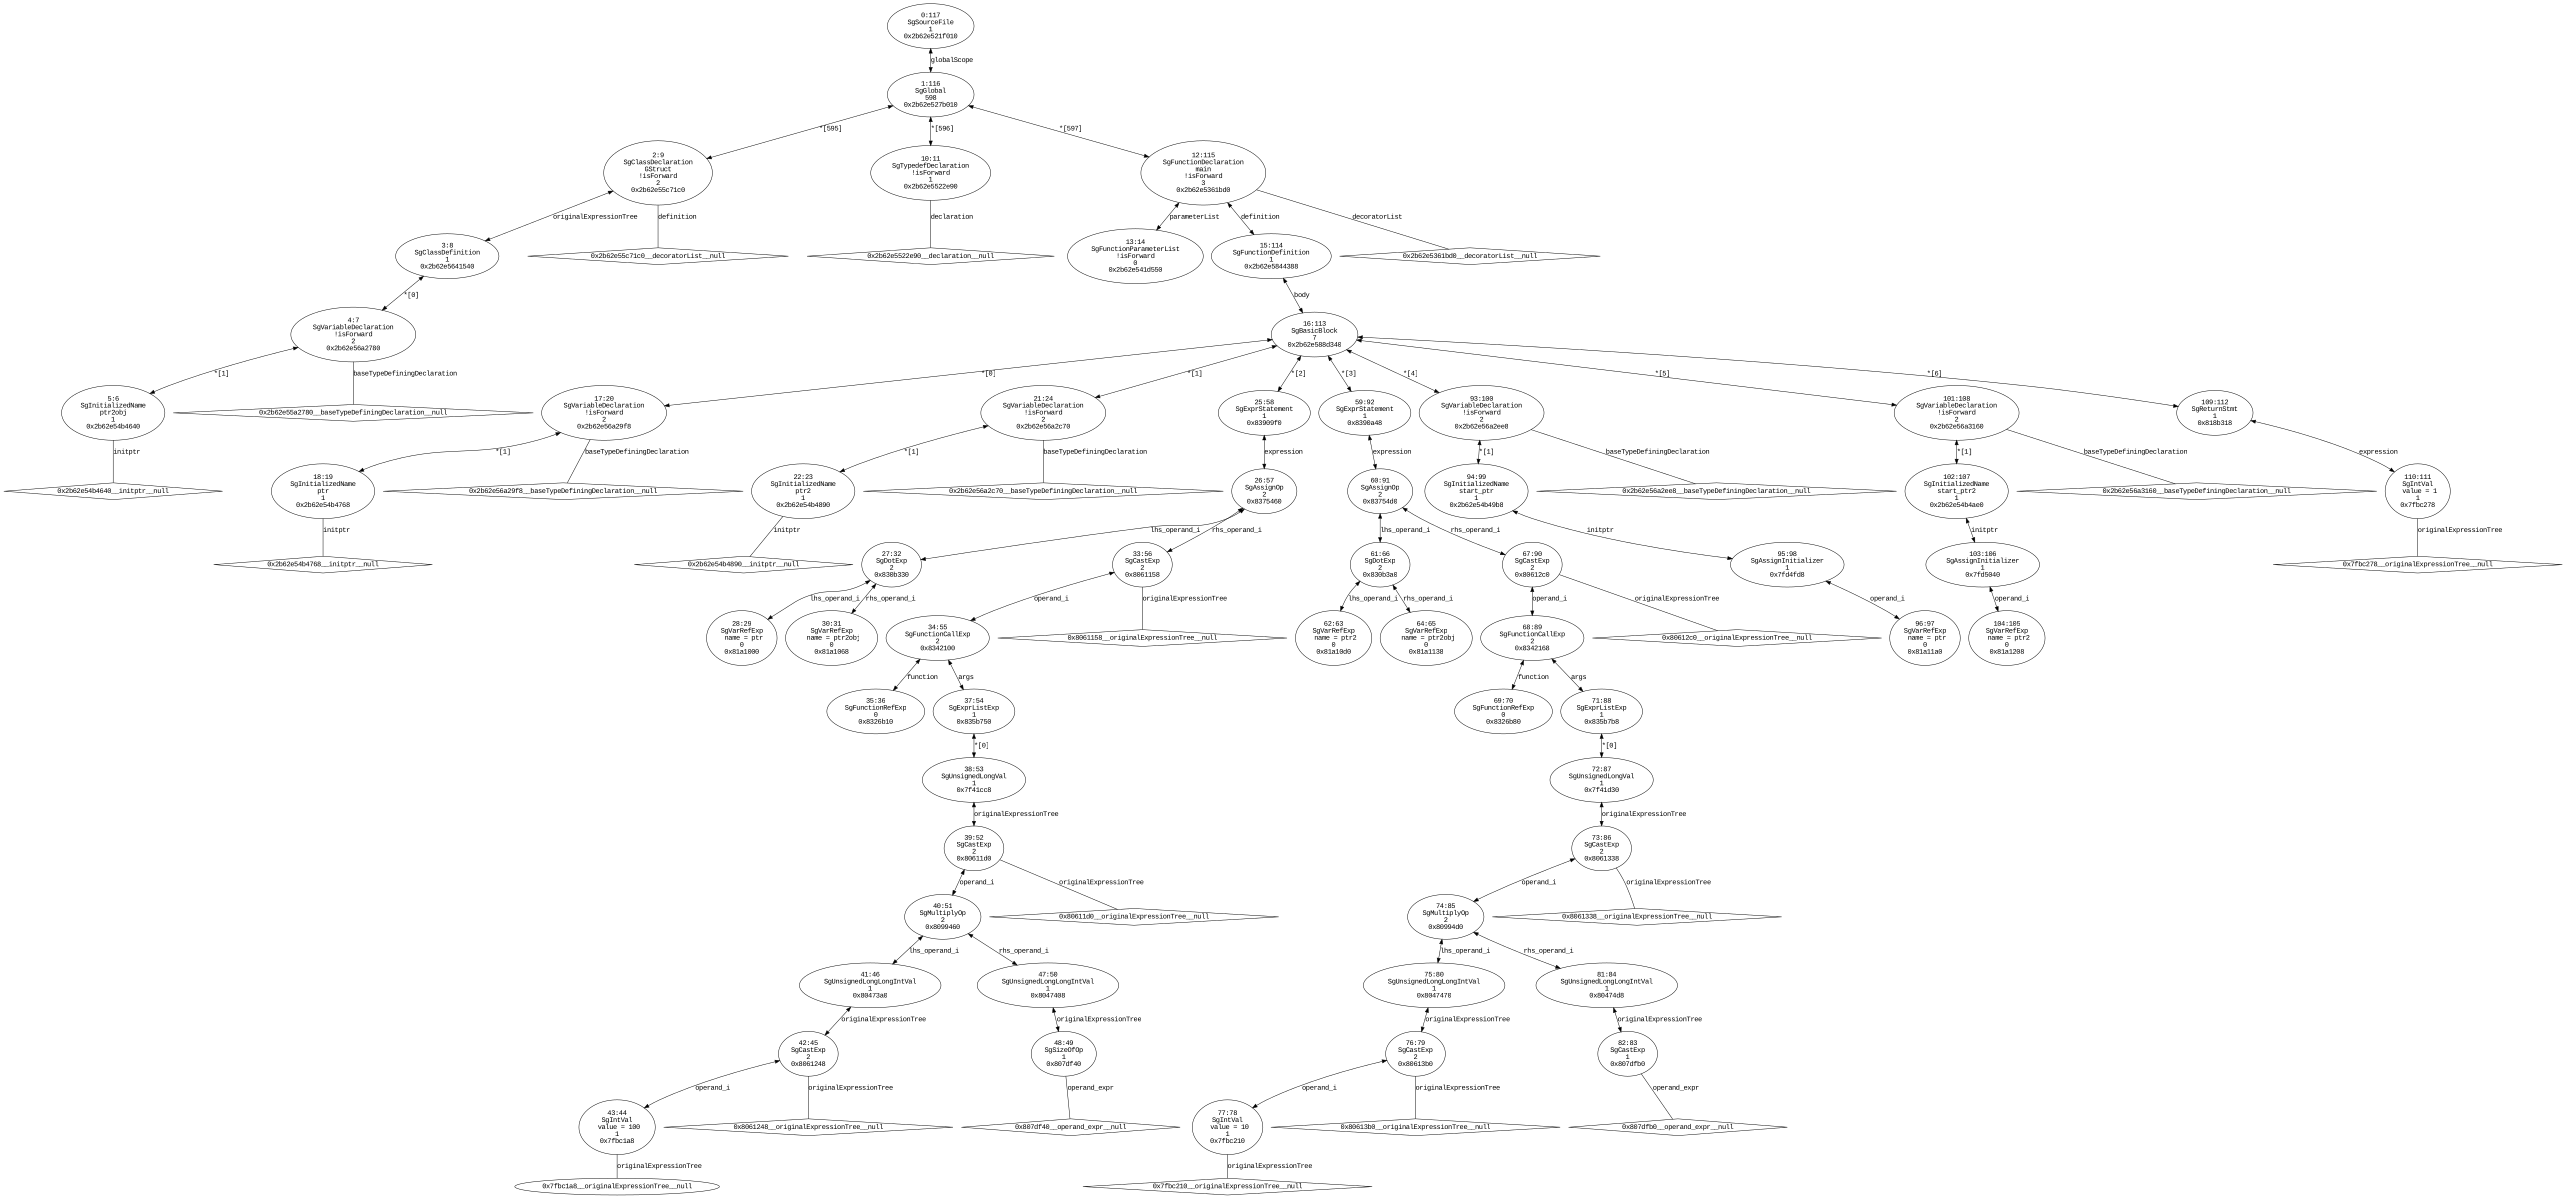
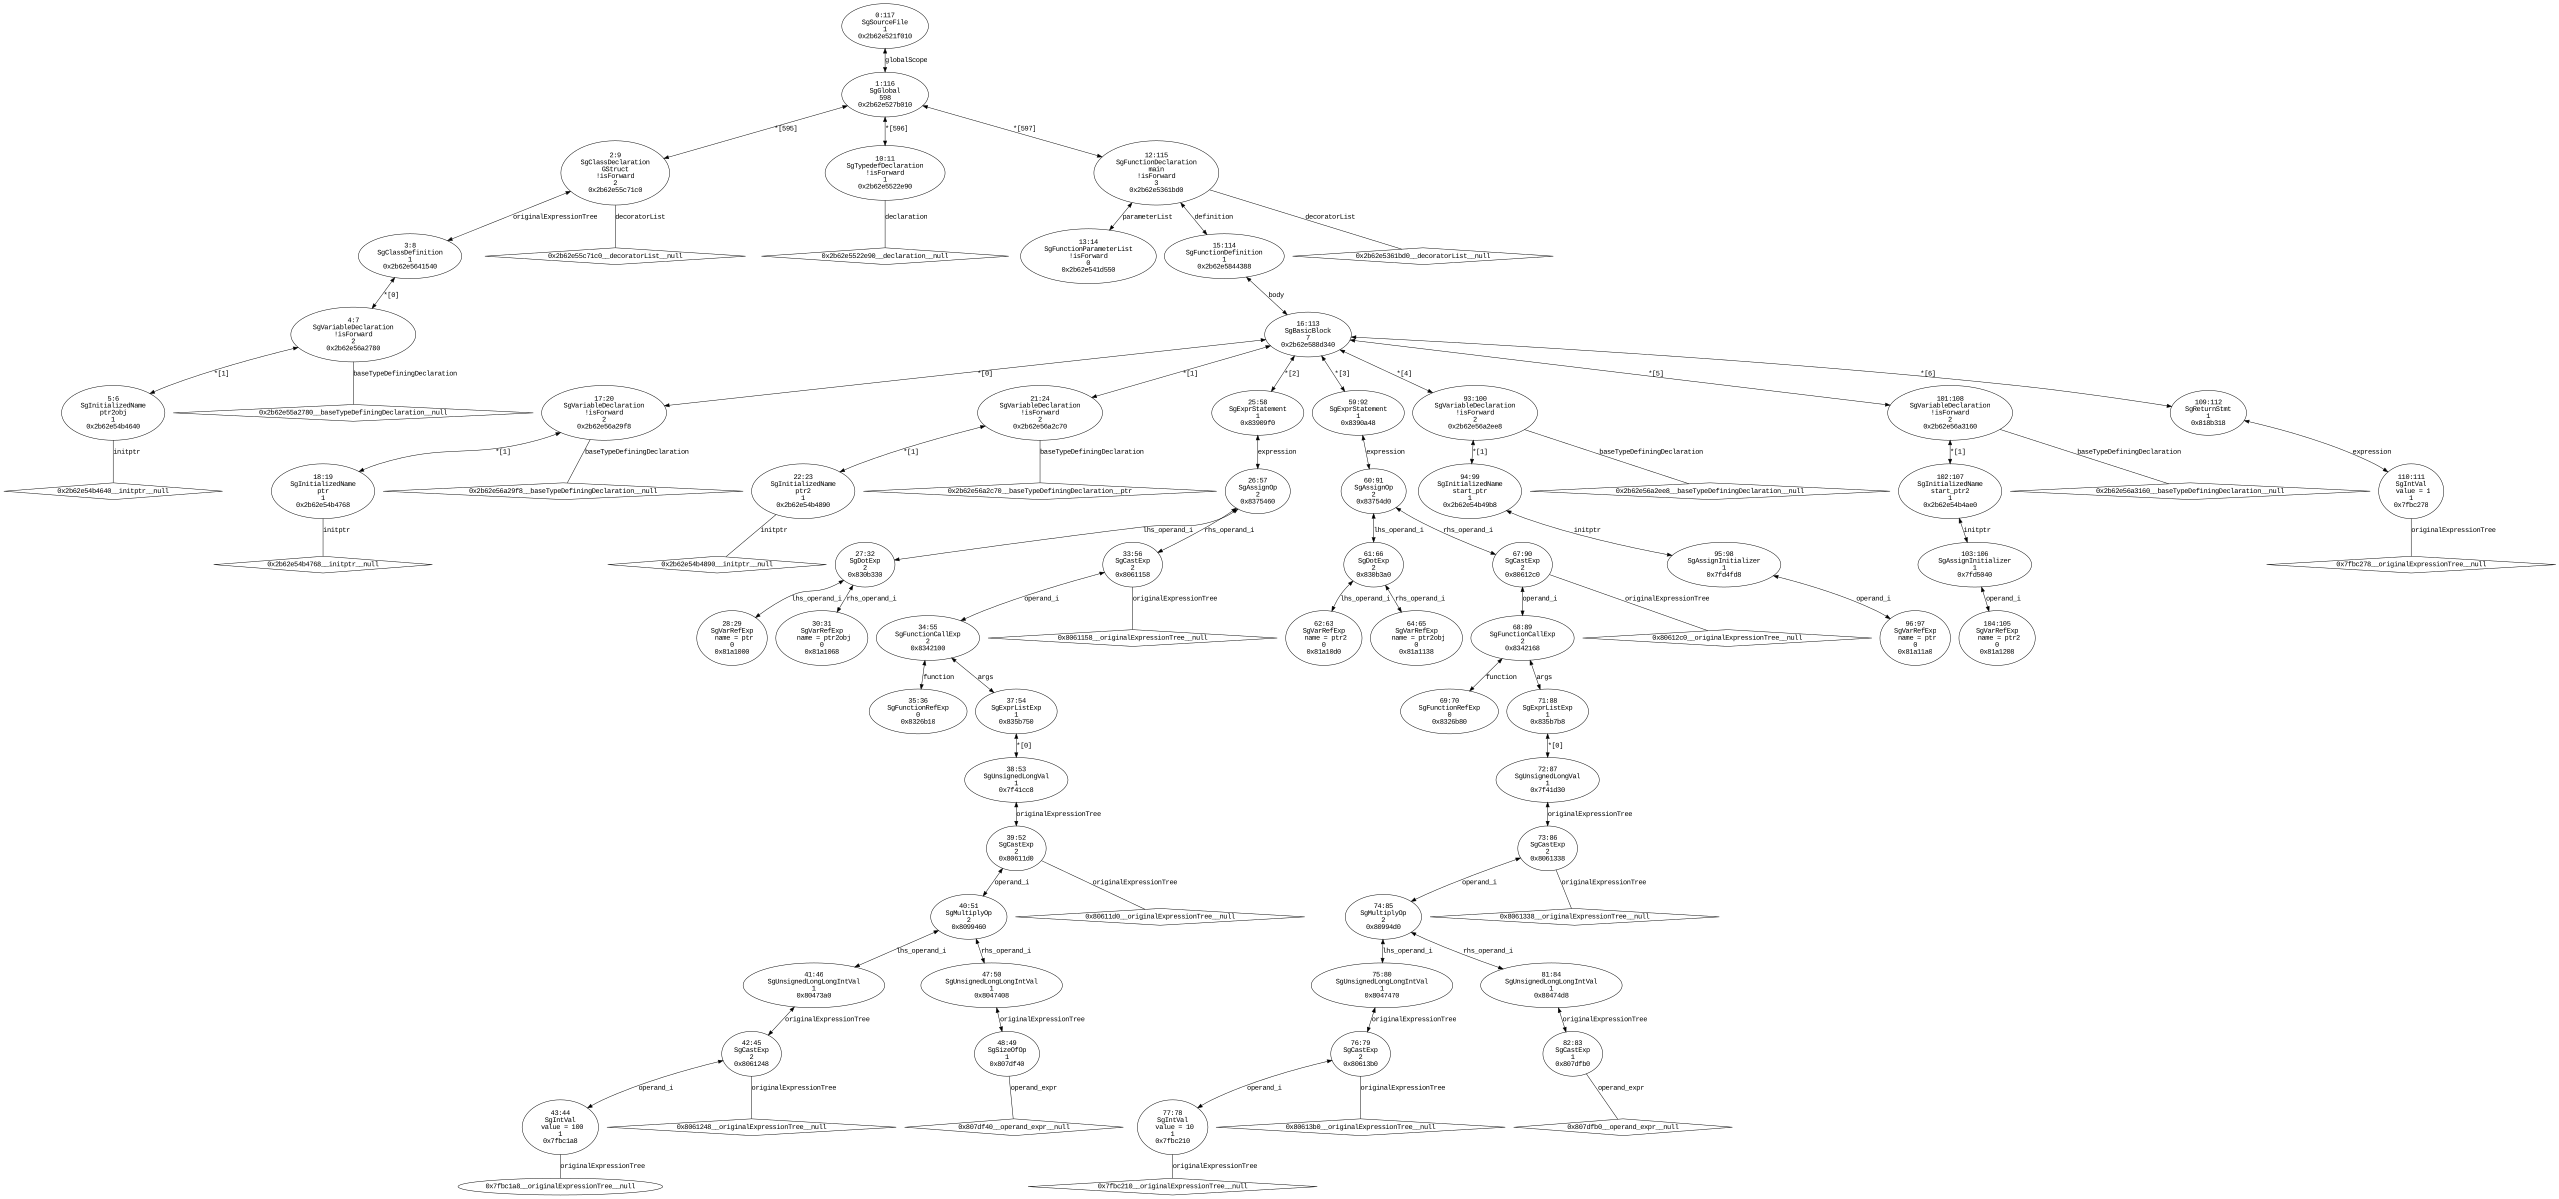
(677, 217) -> (640, 217)
(1043, 491) -> (1040, 491)
